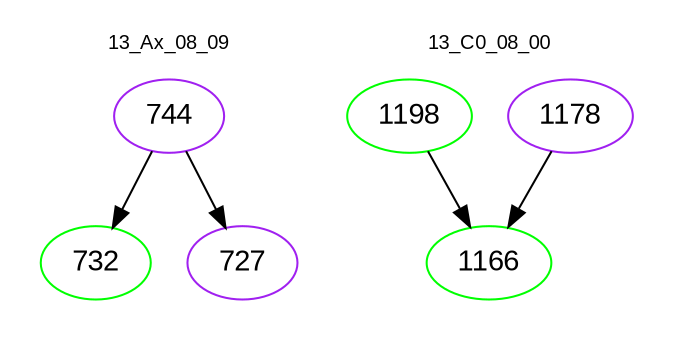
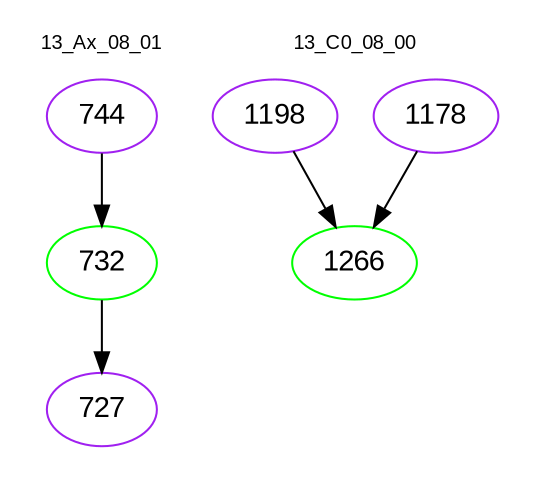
(169, 44) -> (102, 44)
(410, 116) -> (275, 116)
(201, 180) -> (102, 326)
(489, 263) -> (355, 263)
